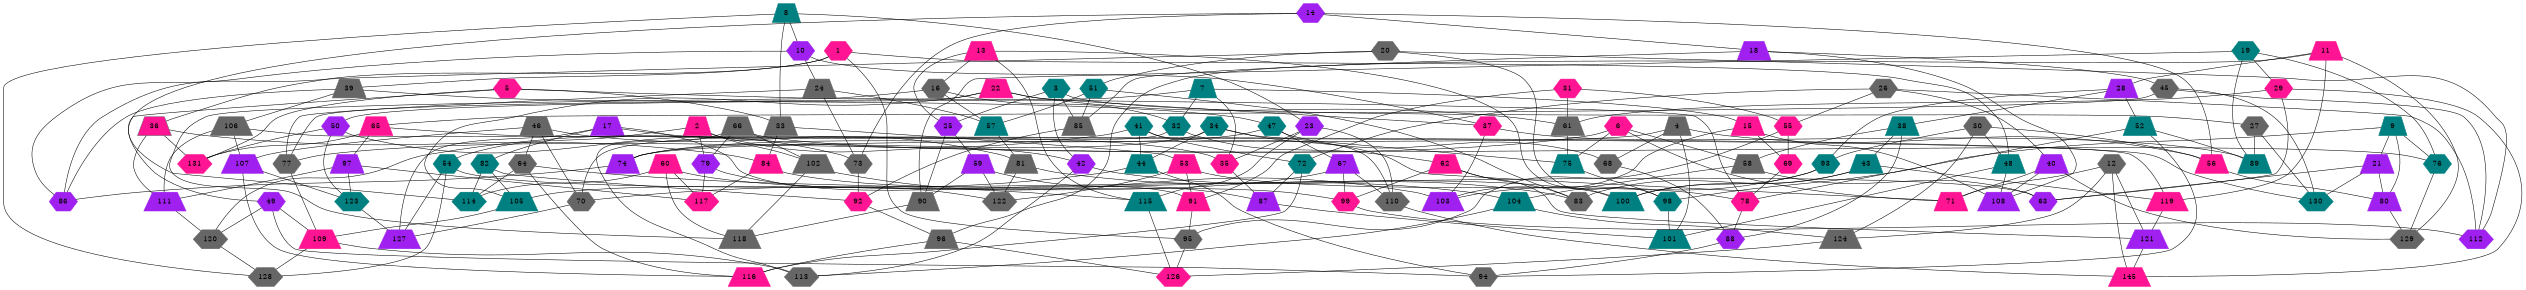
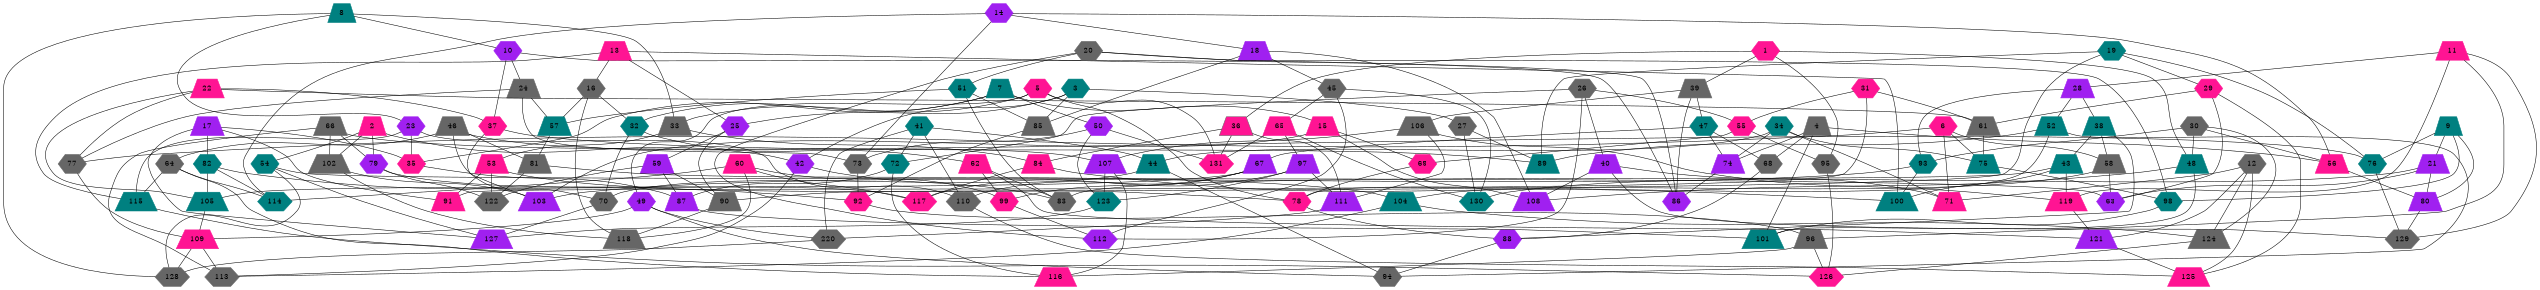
(1191, 220) -> none
(210, 239) -> (828, 239)
(2130, 277) -> (2189, 277)
